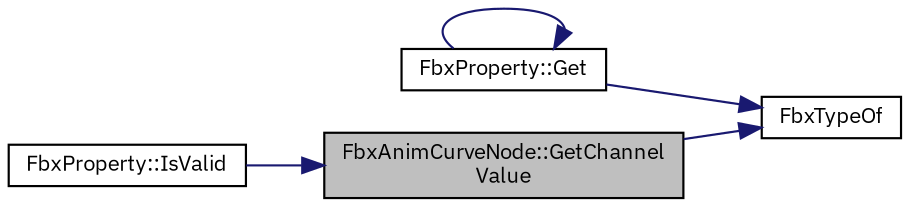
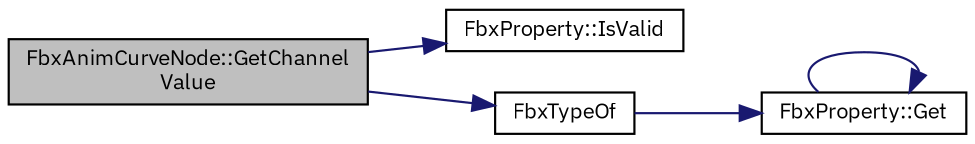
(673, 94) -> (687, 113)
(274, 165) -> (396, 49)
